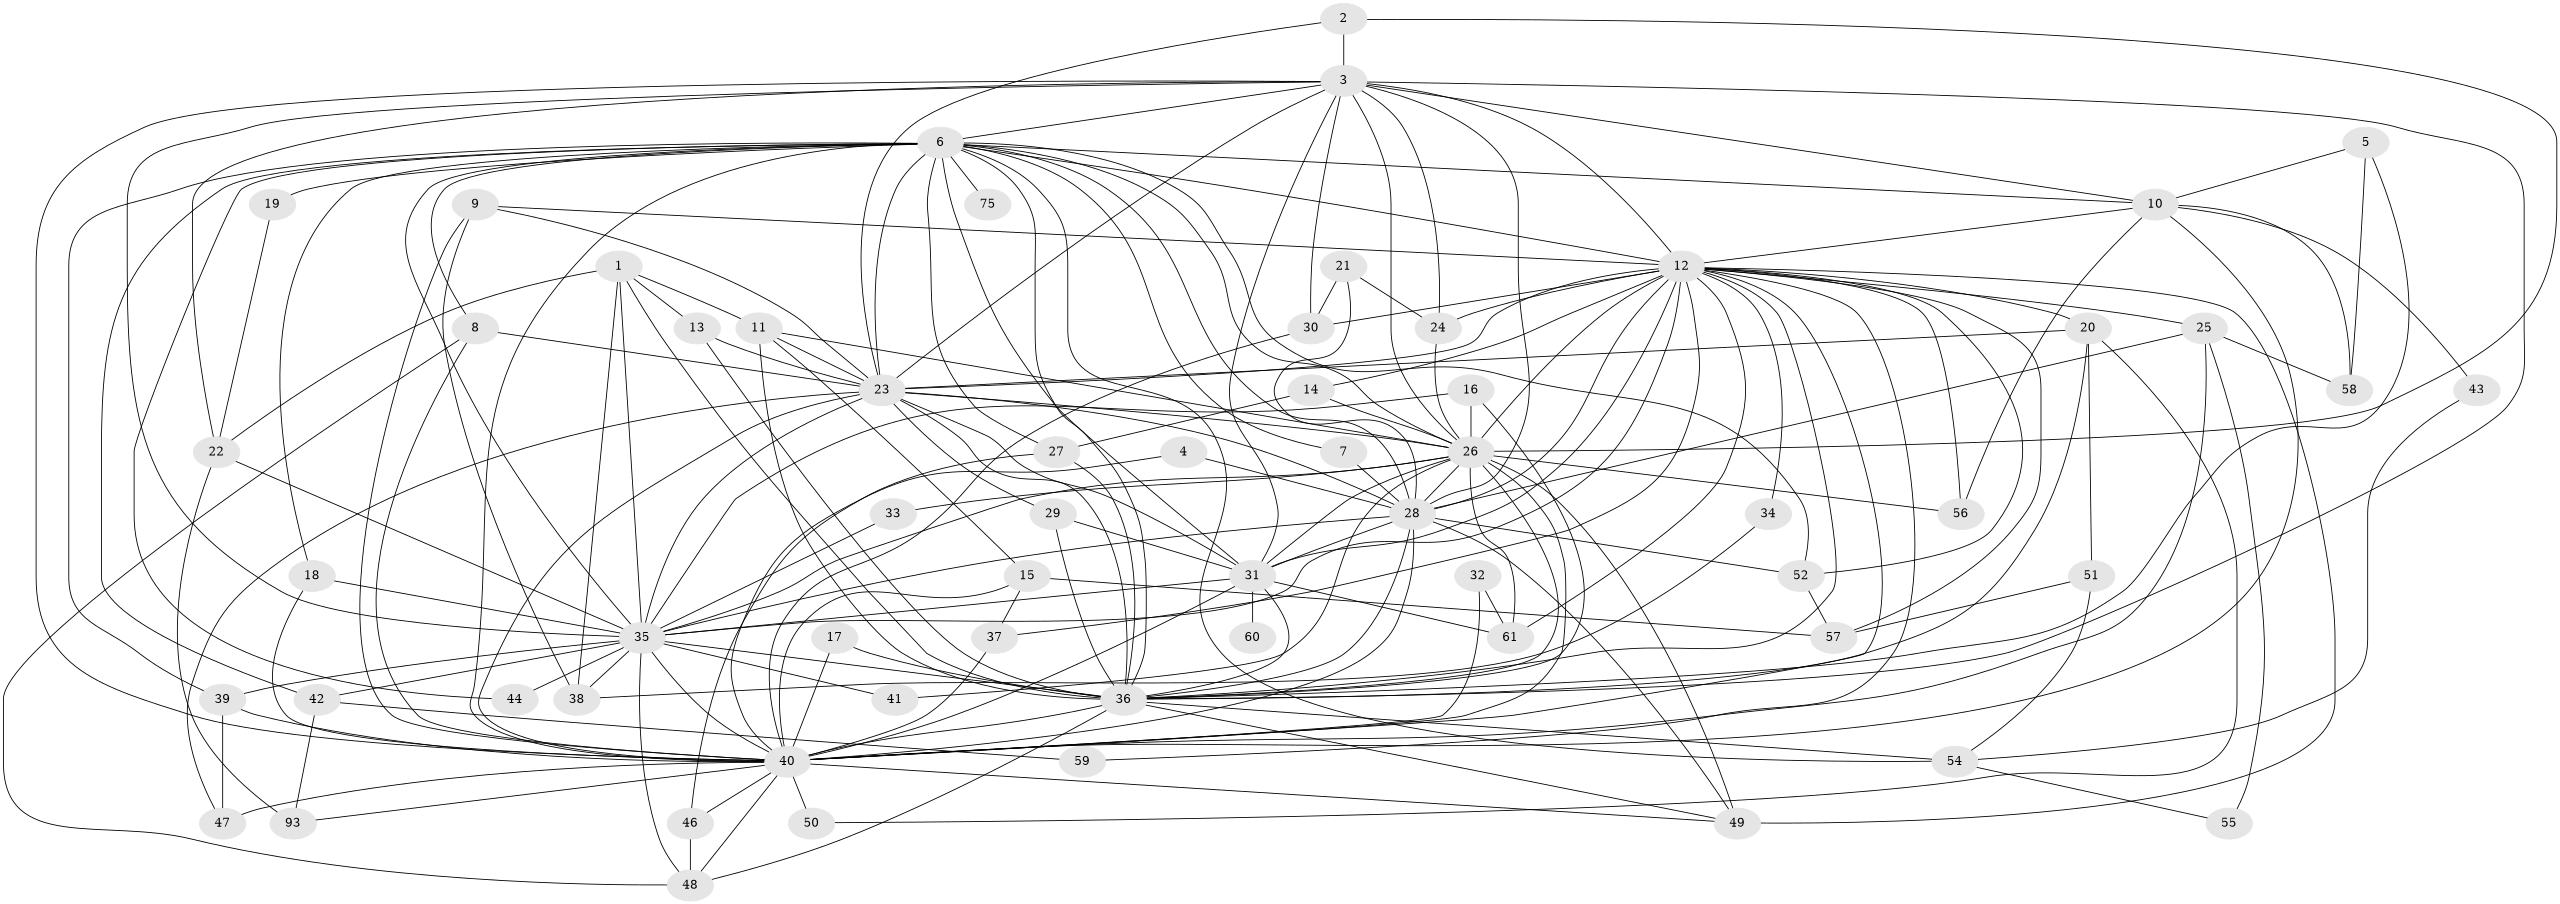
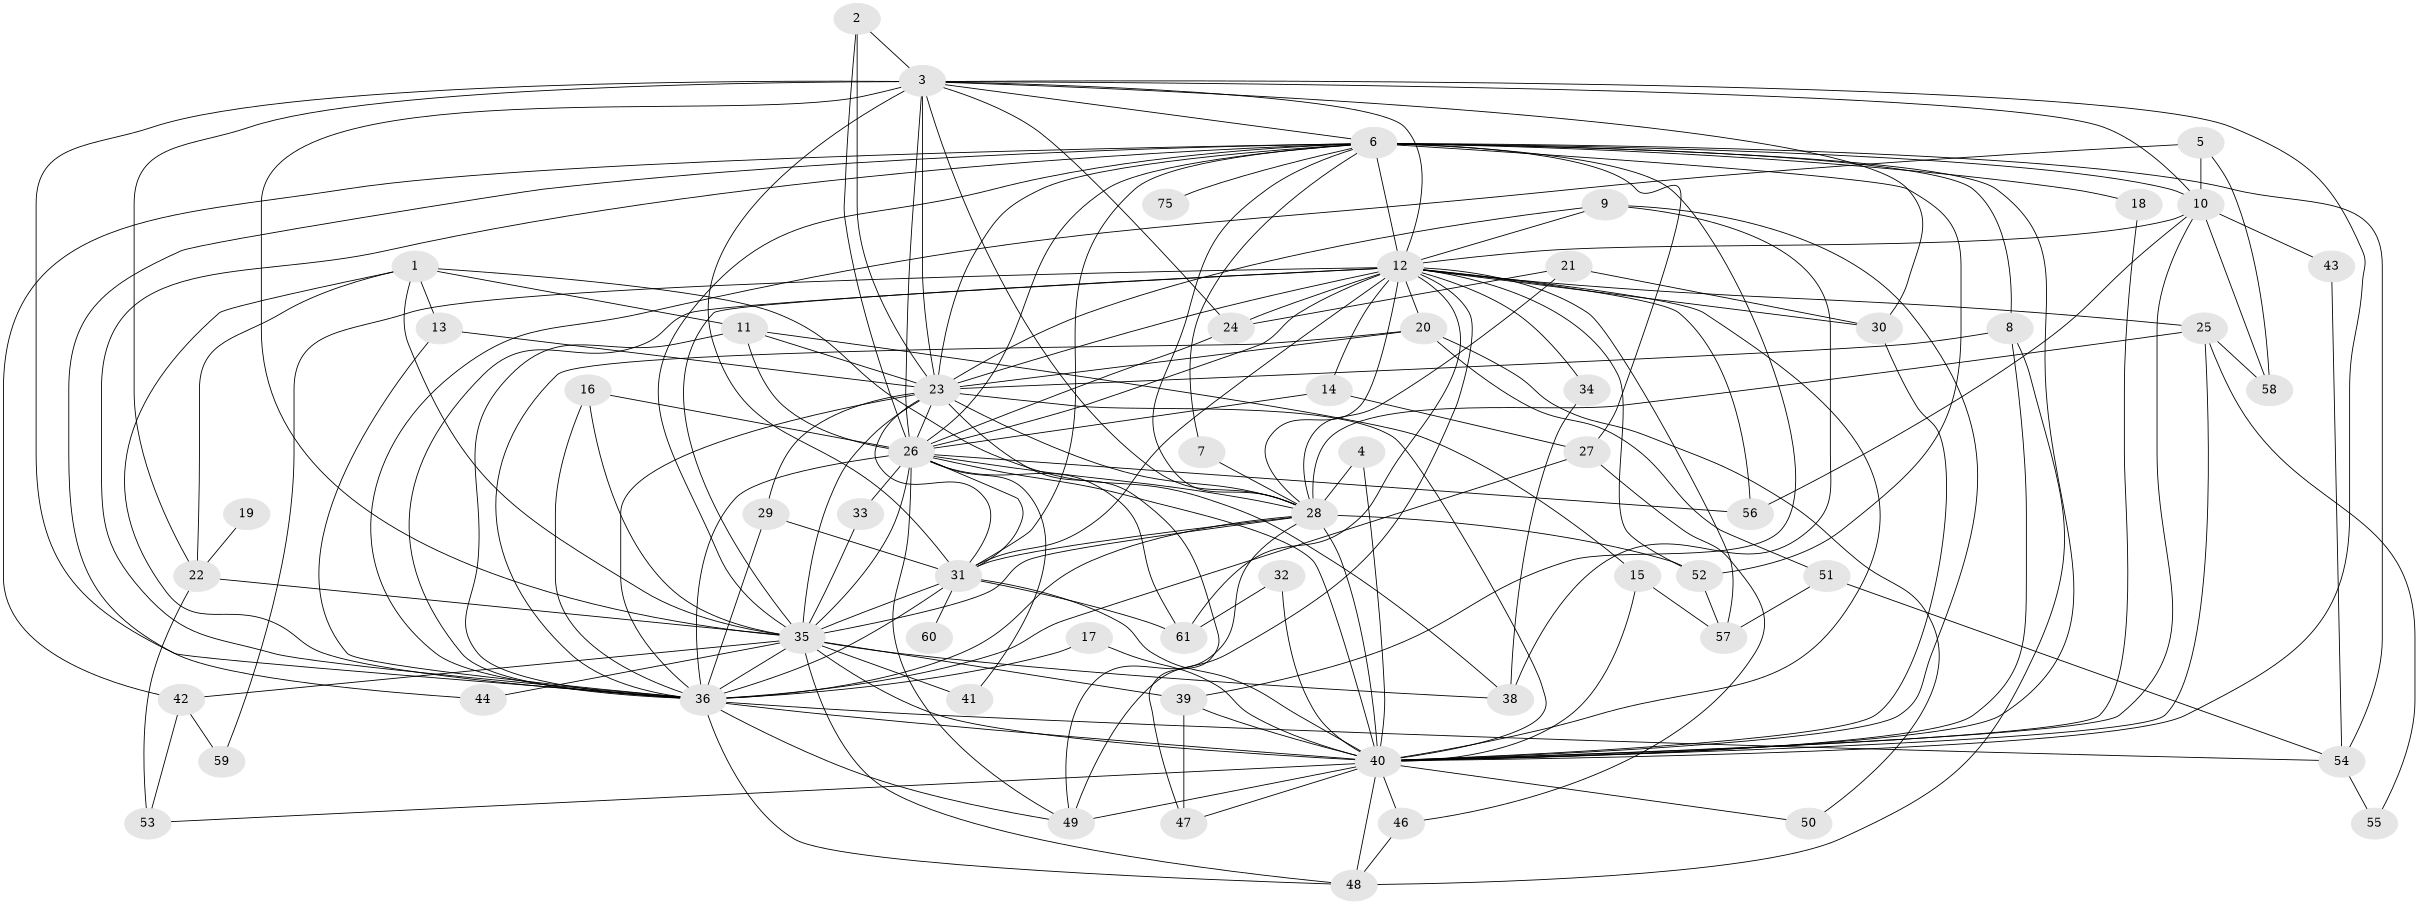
(603, 158) -> none
(470, 606) -> none
(995, 638) -> none
(293, 824) -> (148, 824)
